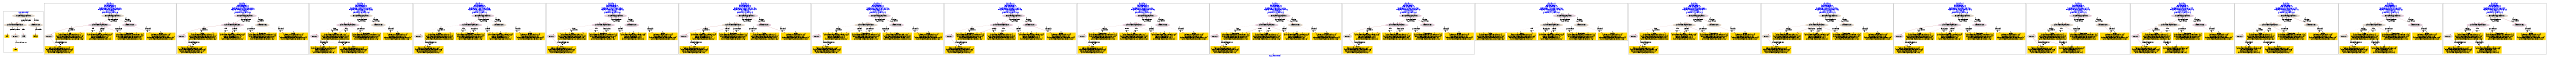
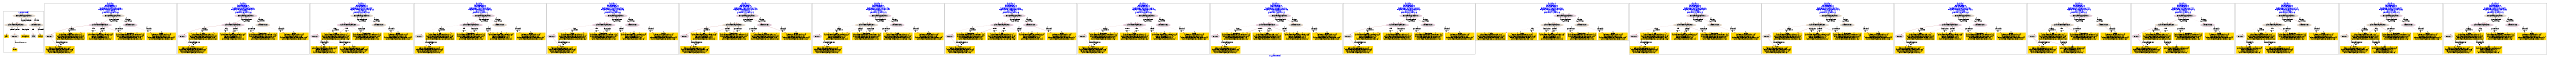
none -> (25, 36)
